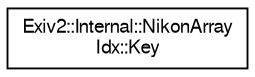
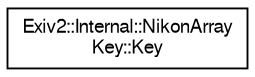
(128, 38) -> (128, 38)
